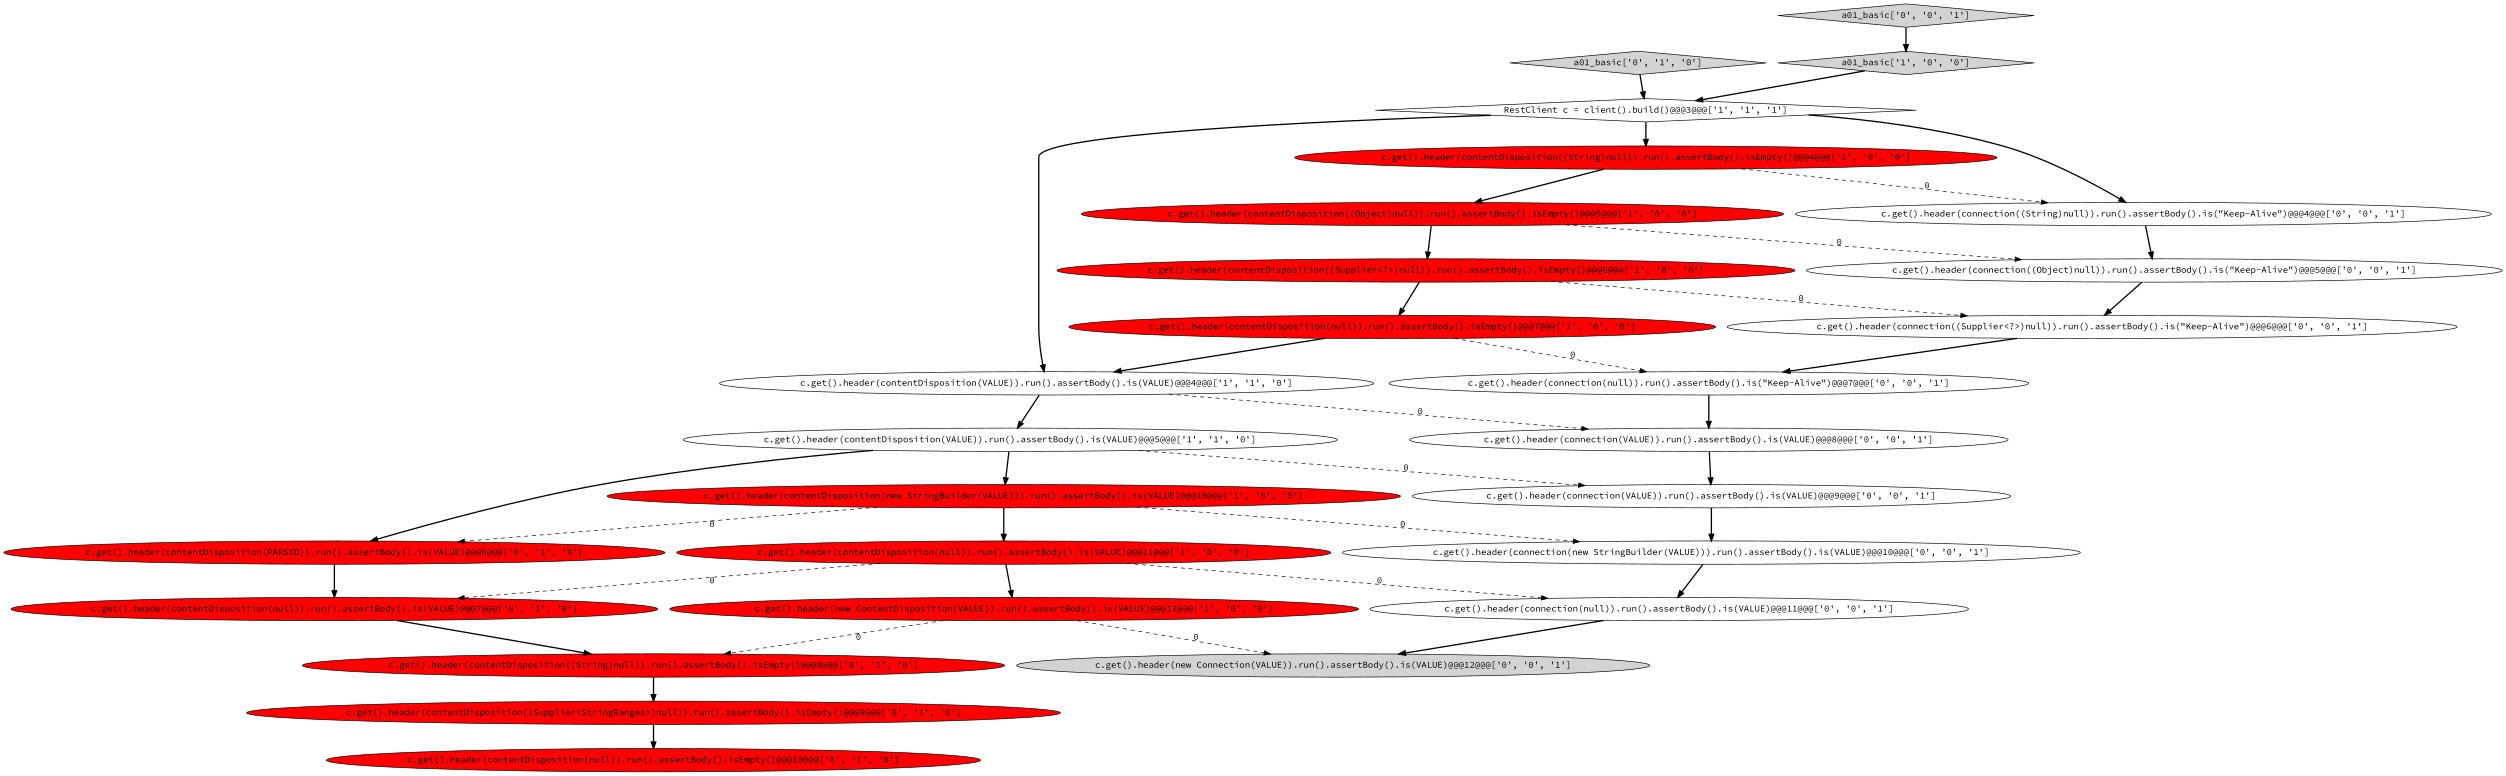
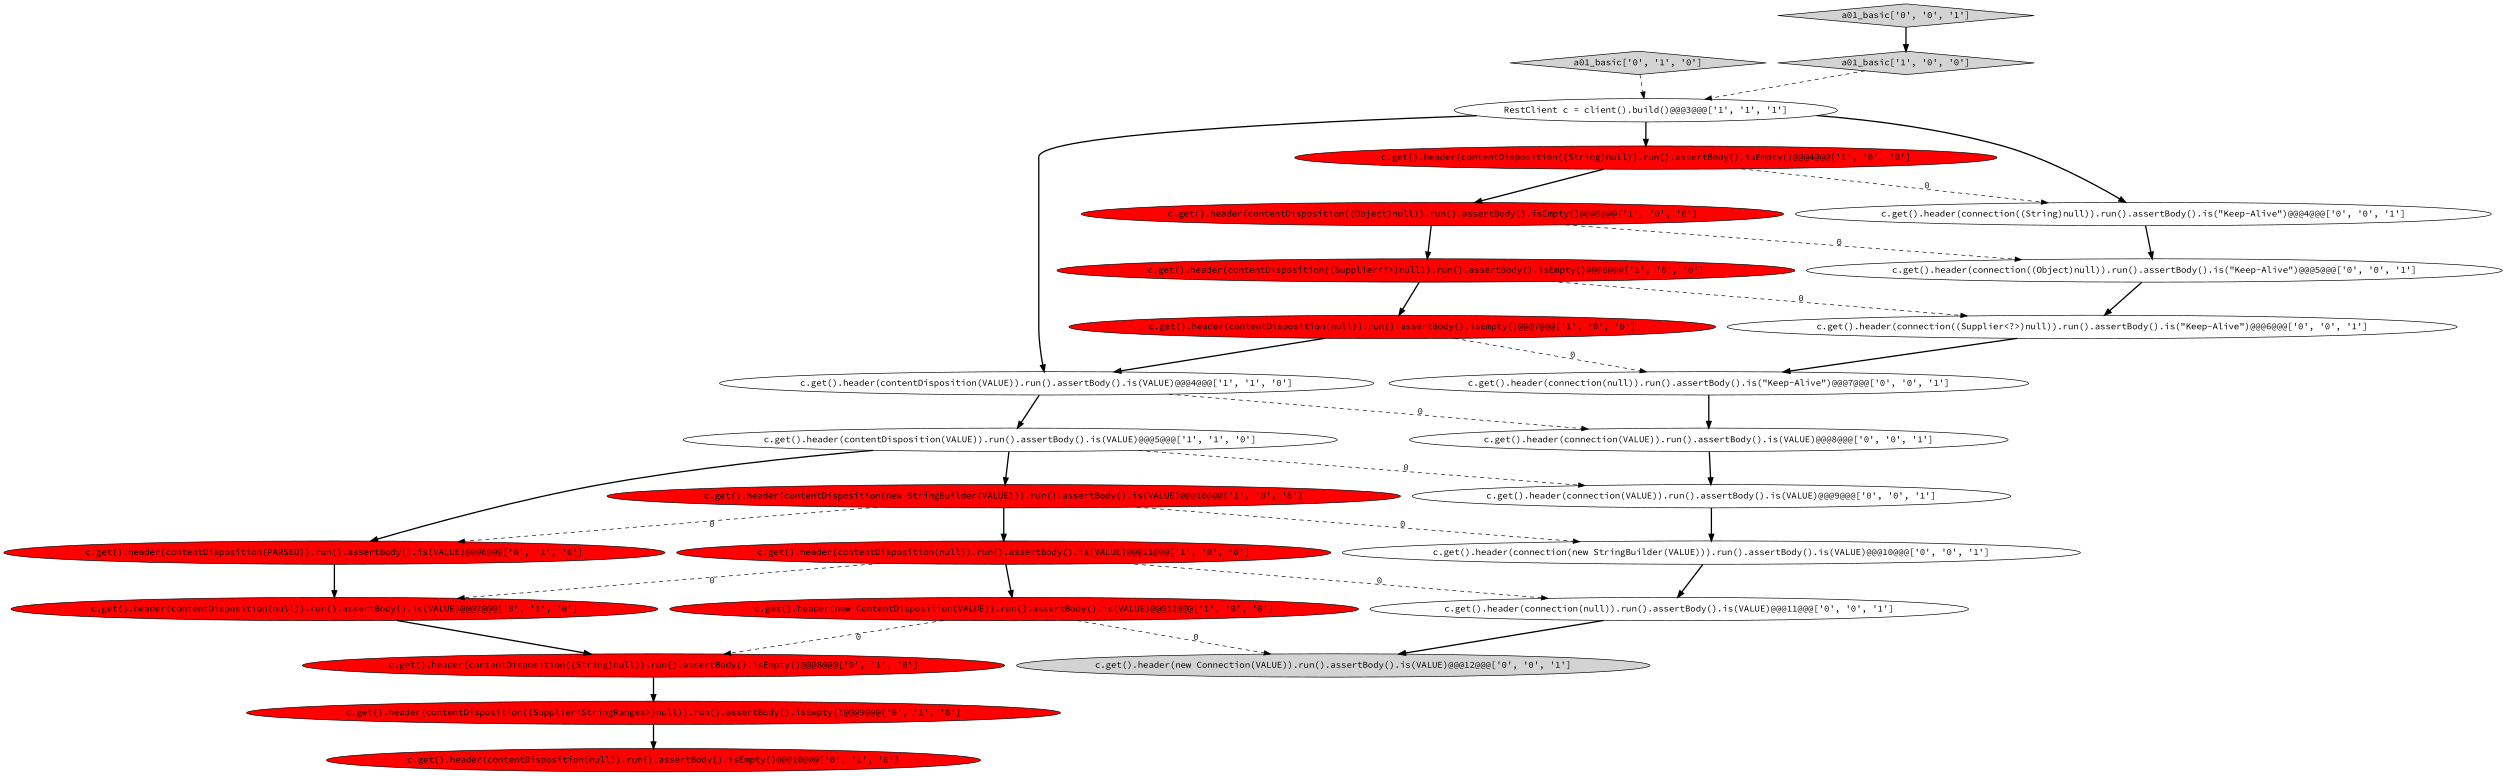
(1641, 83) -> (1641, 83)
(1784, 85) -> (1788, 84)
(1646, 110) -> (1646, 110)
